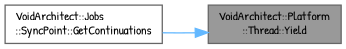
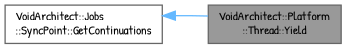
(179, 33) -> (192, 16)
